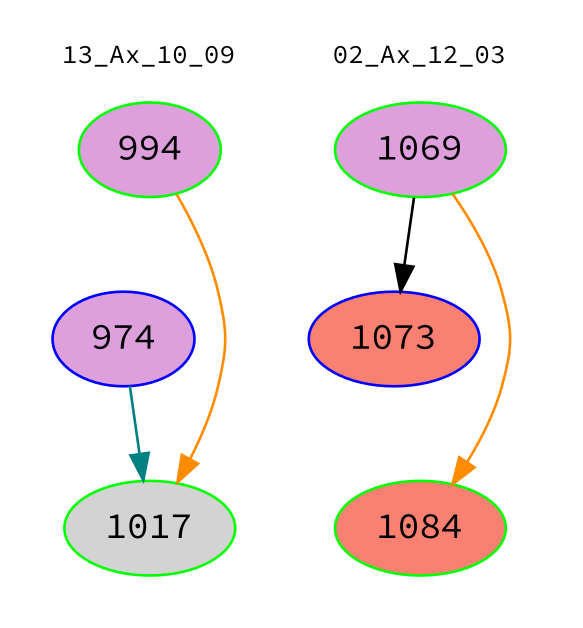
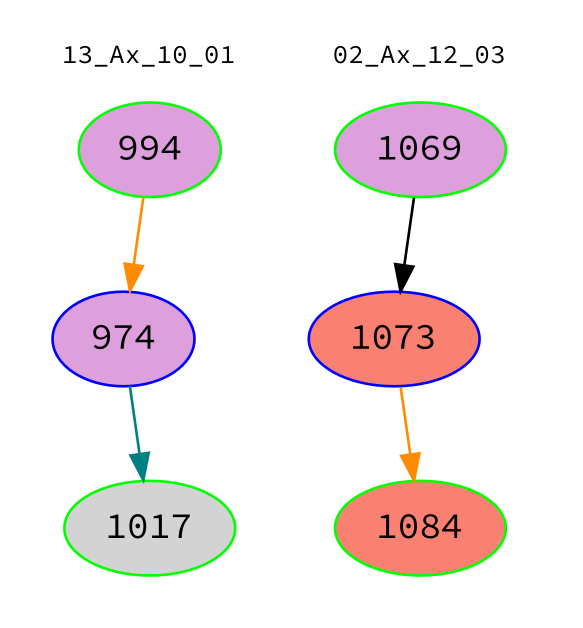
(150, 56) -> (150, 56)
(224, 325) -> (139, 231)
(509, 326) -> (405, 421)
